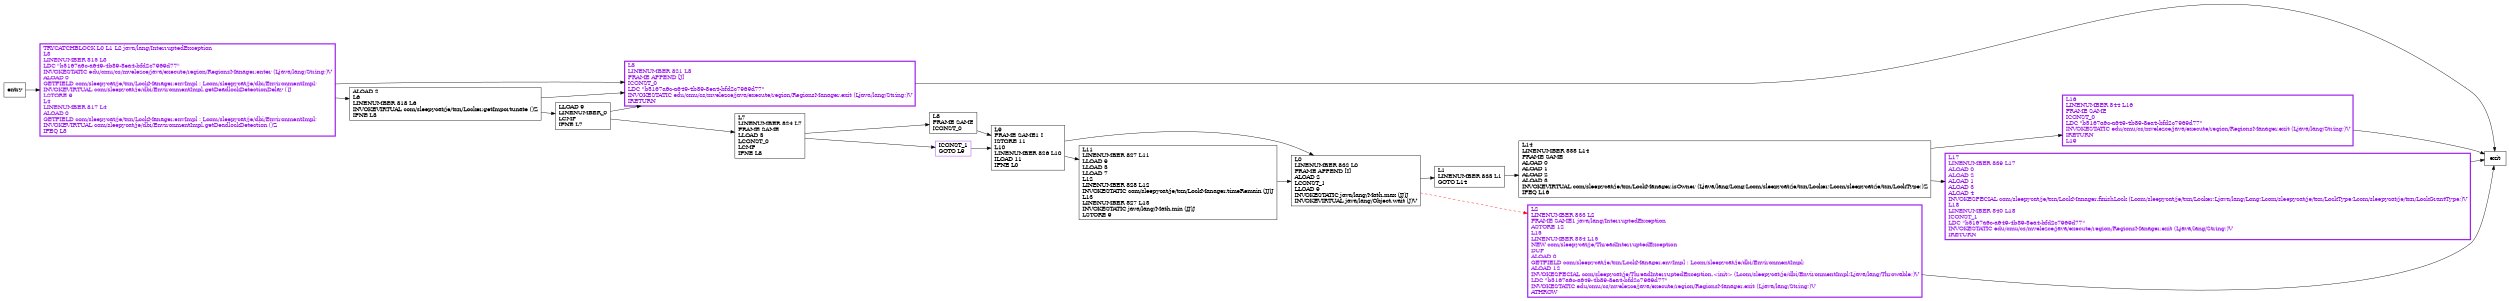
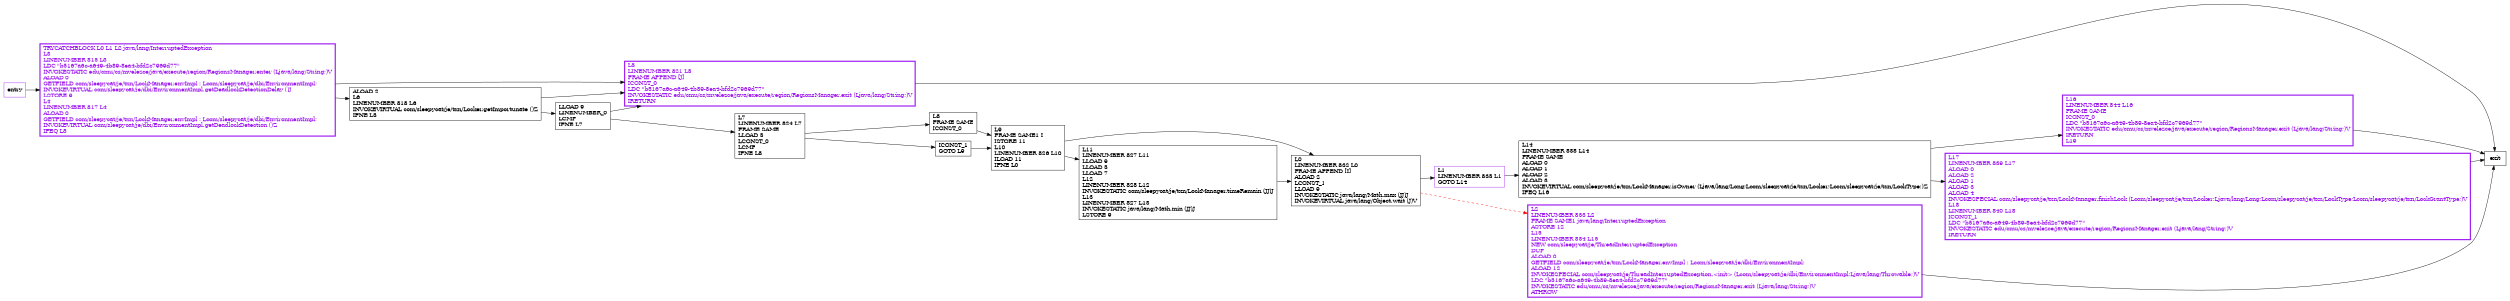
(15, 90) -> (15, 90)
(953, 149) -> (953, 149)
(1470, 177) -> (1470, 177)
